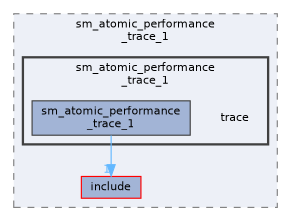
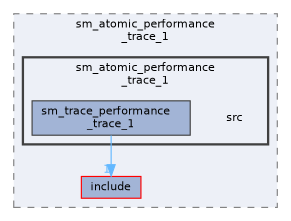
(111, 118) -> (111, 118)
(235, 118) -> (235, 118)
